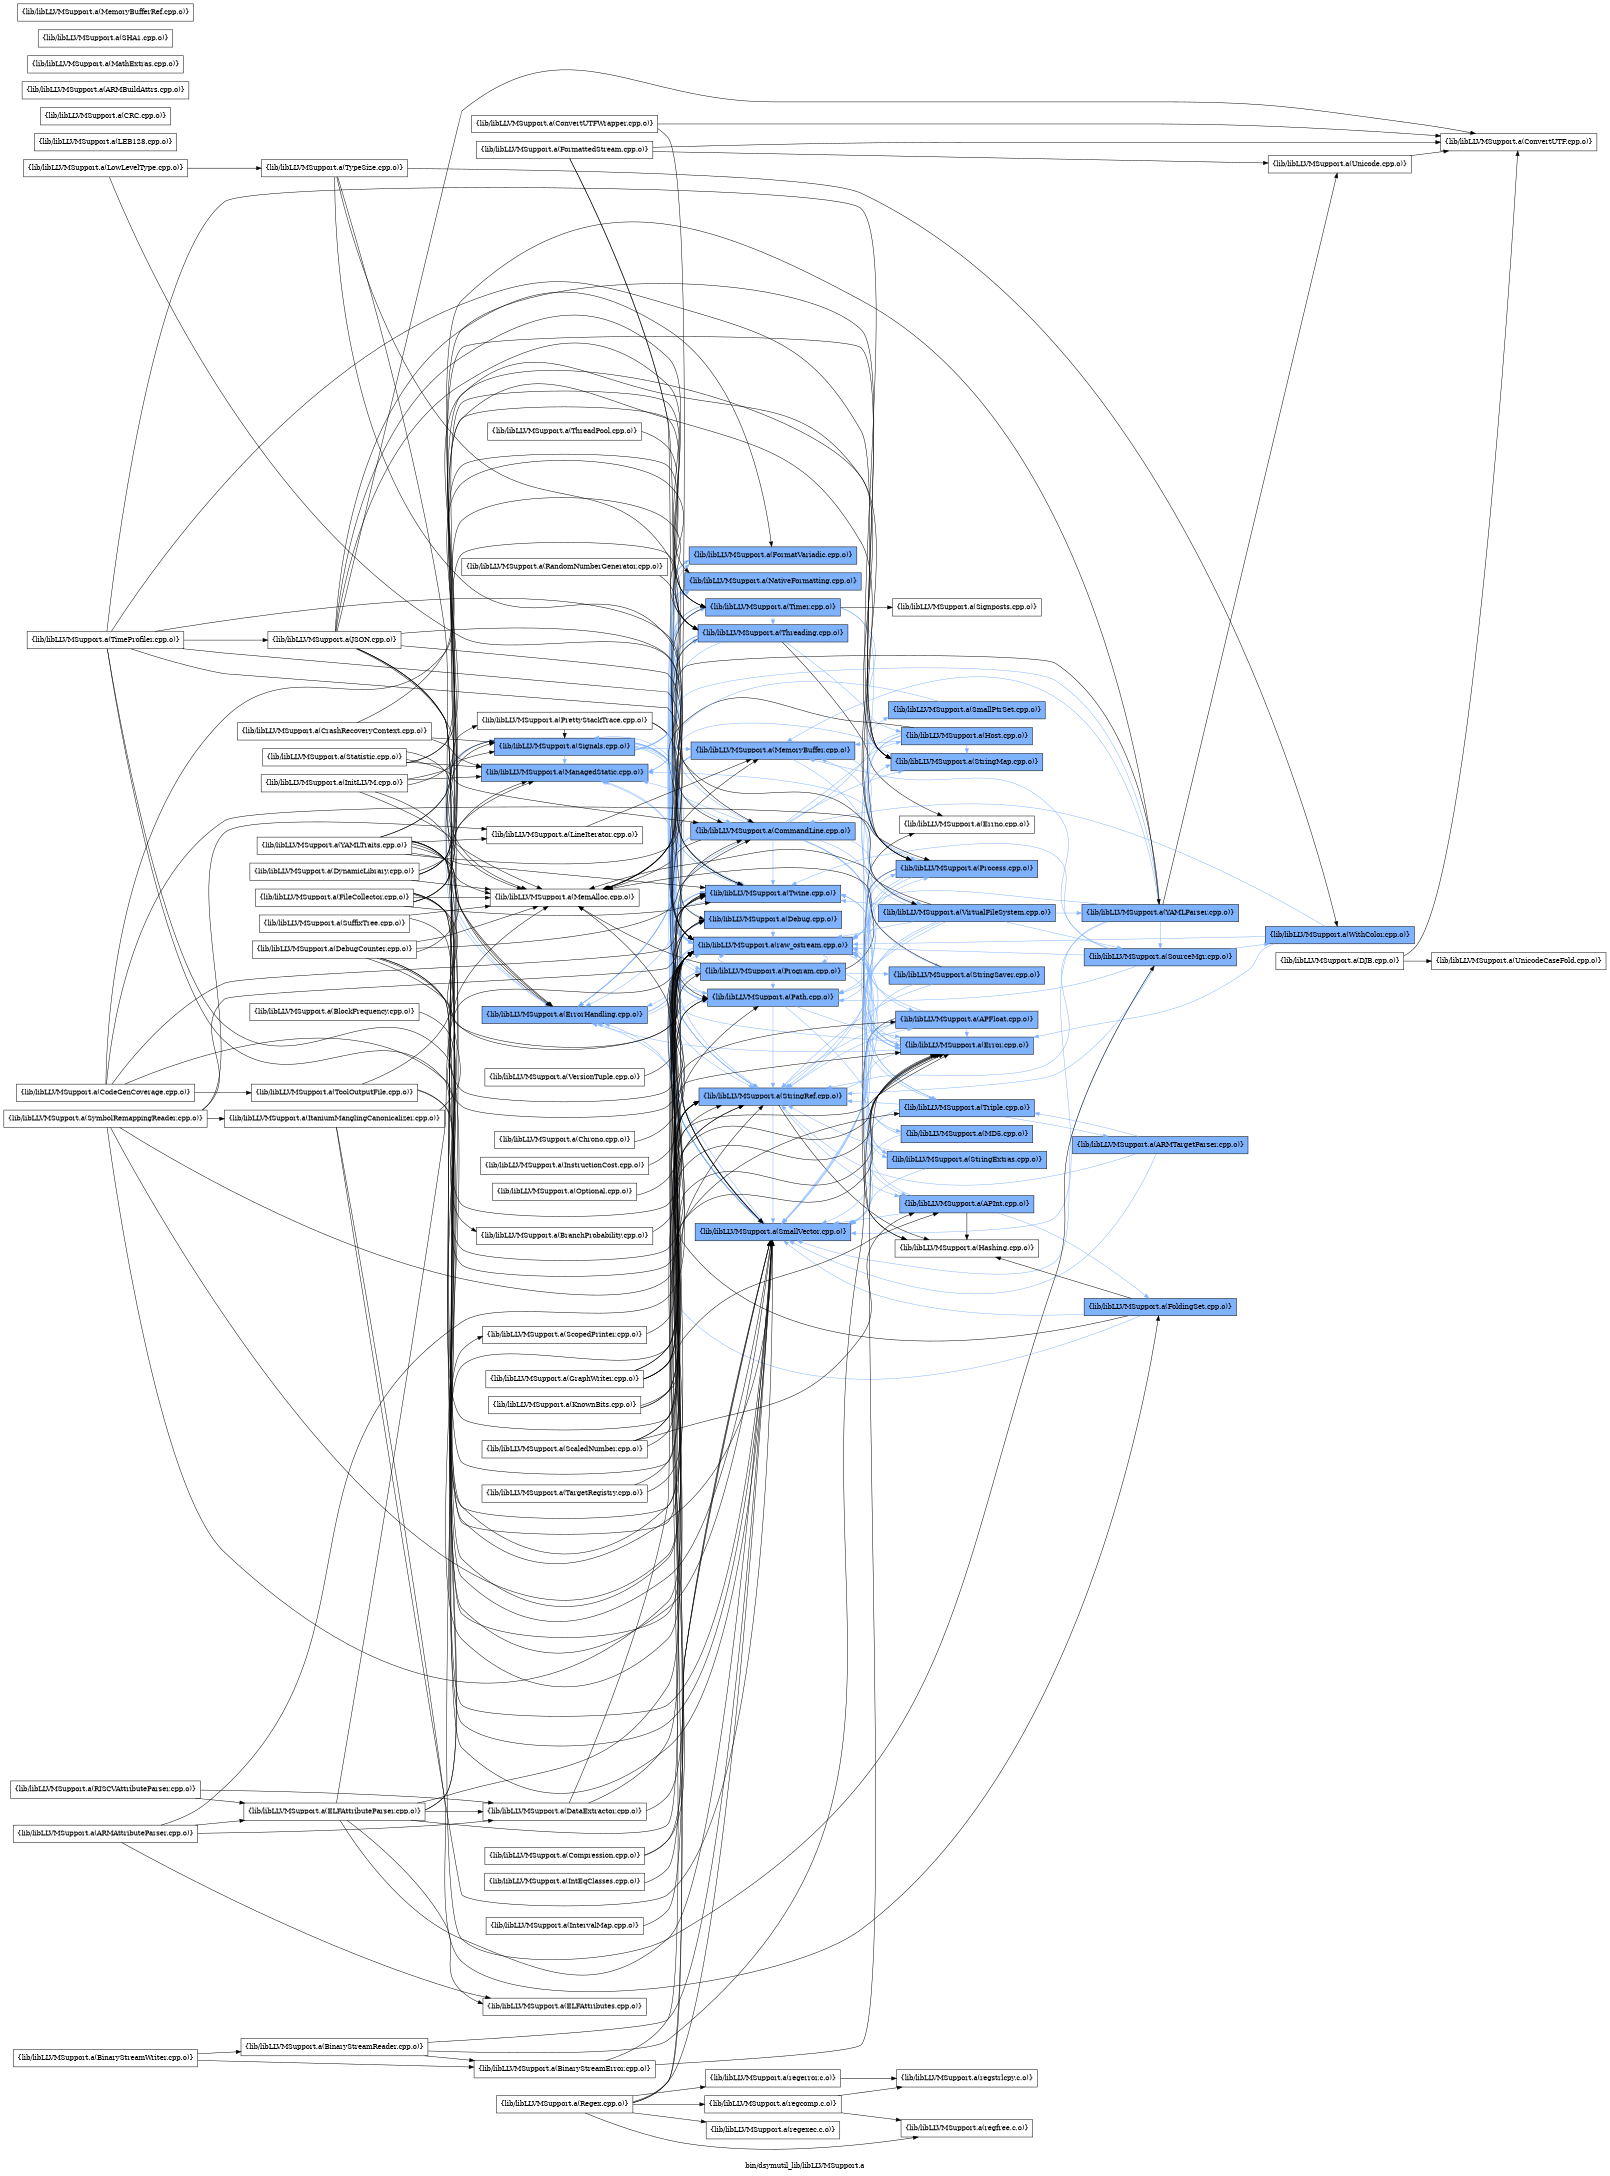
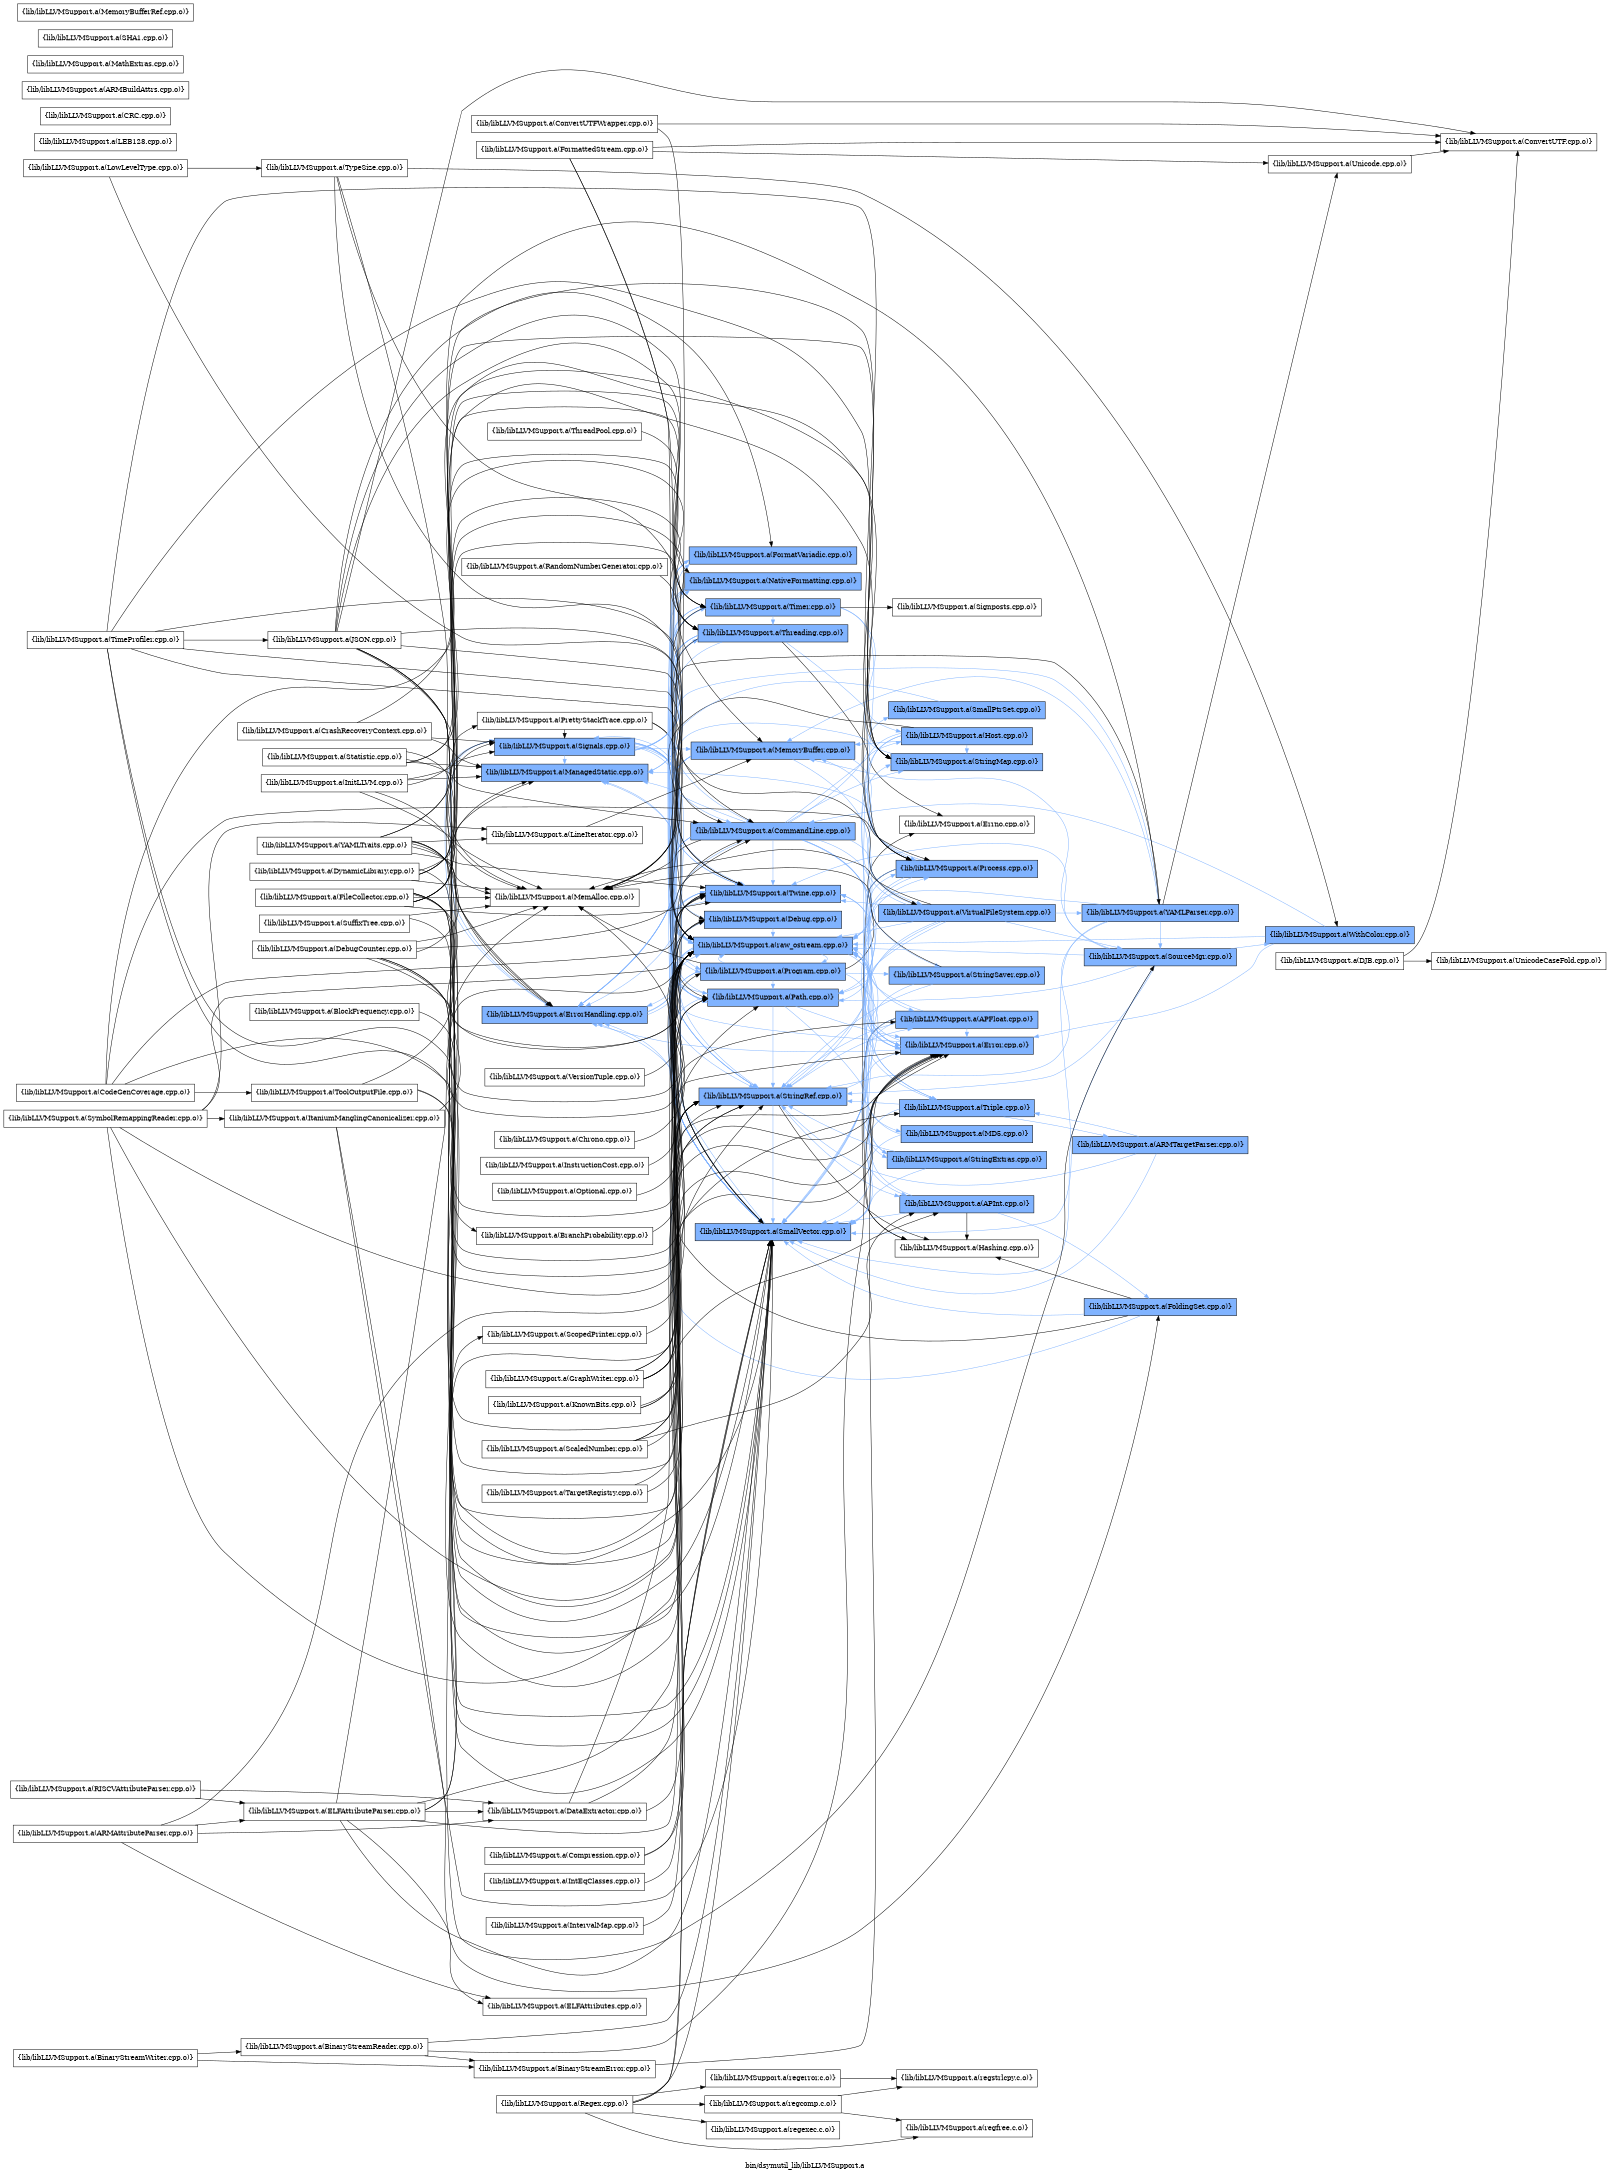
(600, 862) -> (489, 525)
(674, 1524) -> none
(527, 1533) -> (459, 1527)
